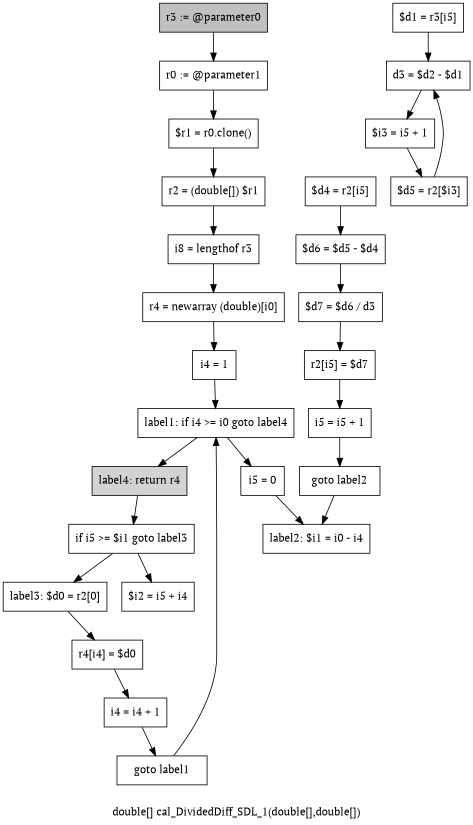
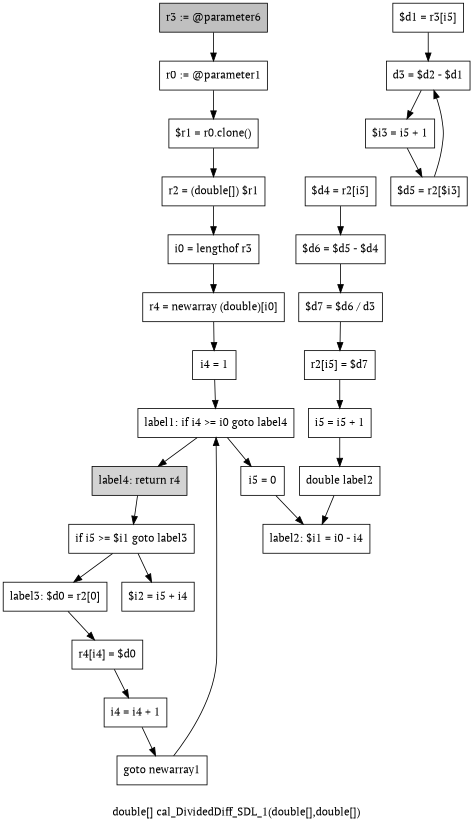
(214, 18) -> (214, 18)
(214, 249) -> (214, 249)
(340, 481) -> (340, 481)
(162, 770) -> (162, 770)
